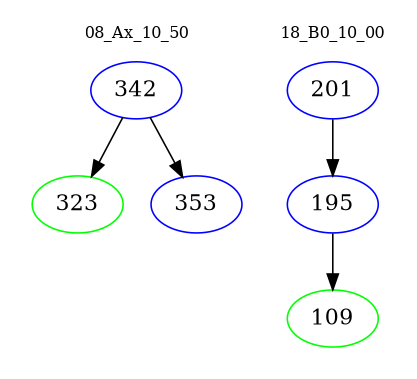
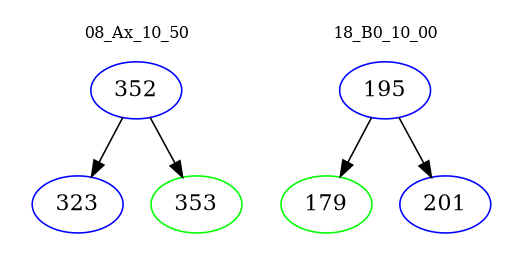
(136, 90) -> (136, 90)
(333, 140) -> (411, 140)
(78, 204) -> (78, 204)
(197, 204) -> (197, 204)
(333, 319) -> (326, 204)
